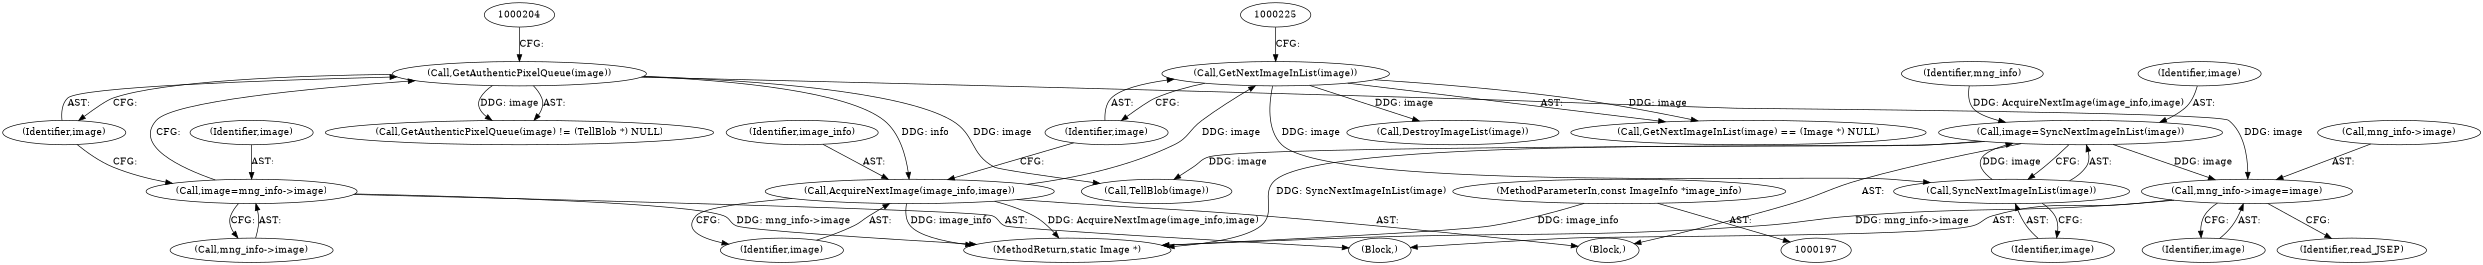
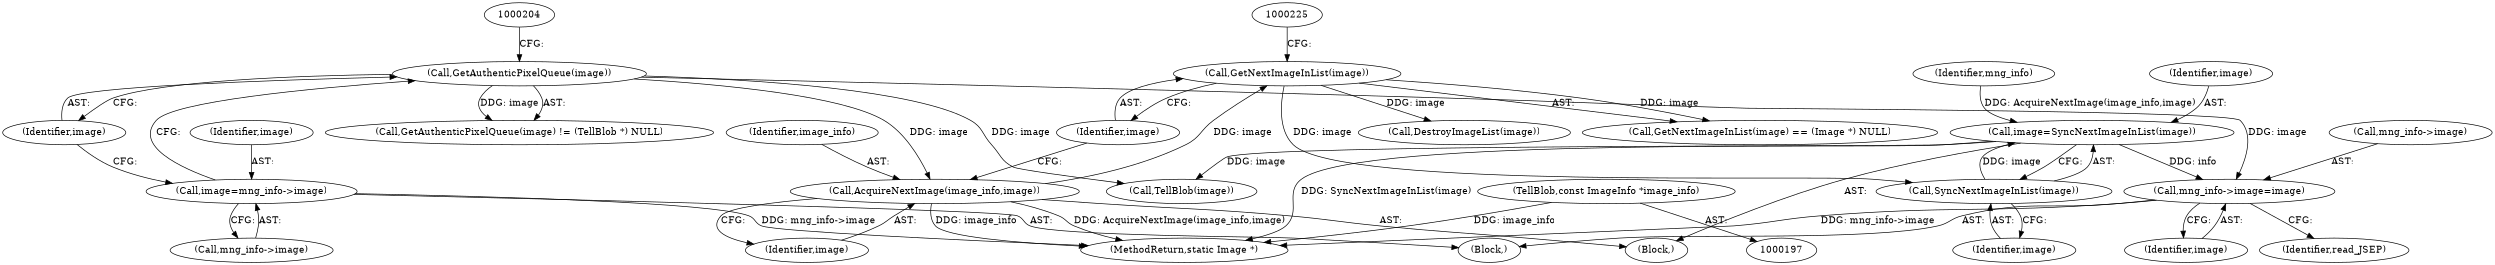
(925, 133) -> (939, 133)
(2203, 162) -> (2193, 162)
(1619, 191) -> (1606, 191)
